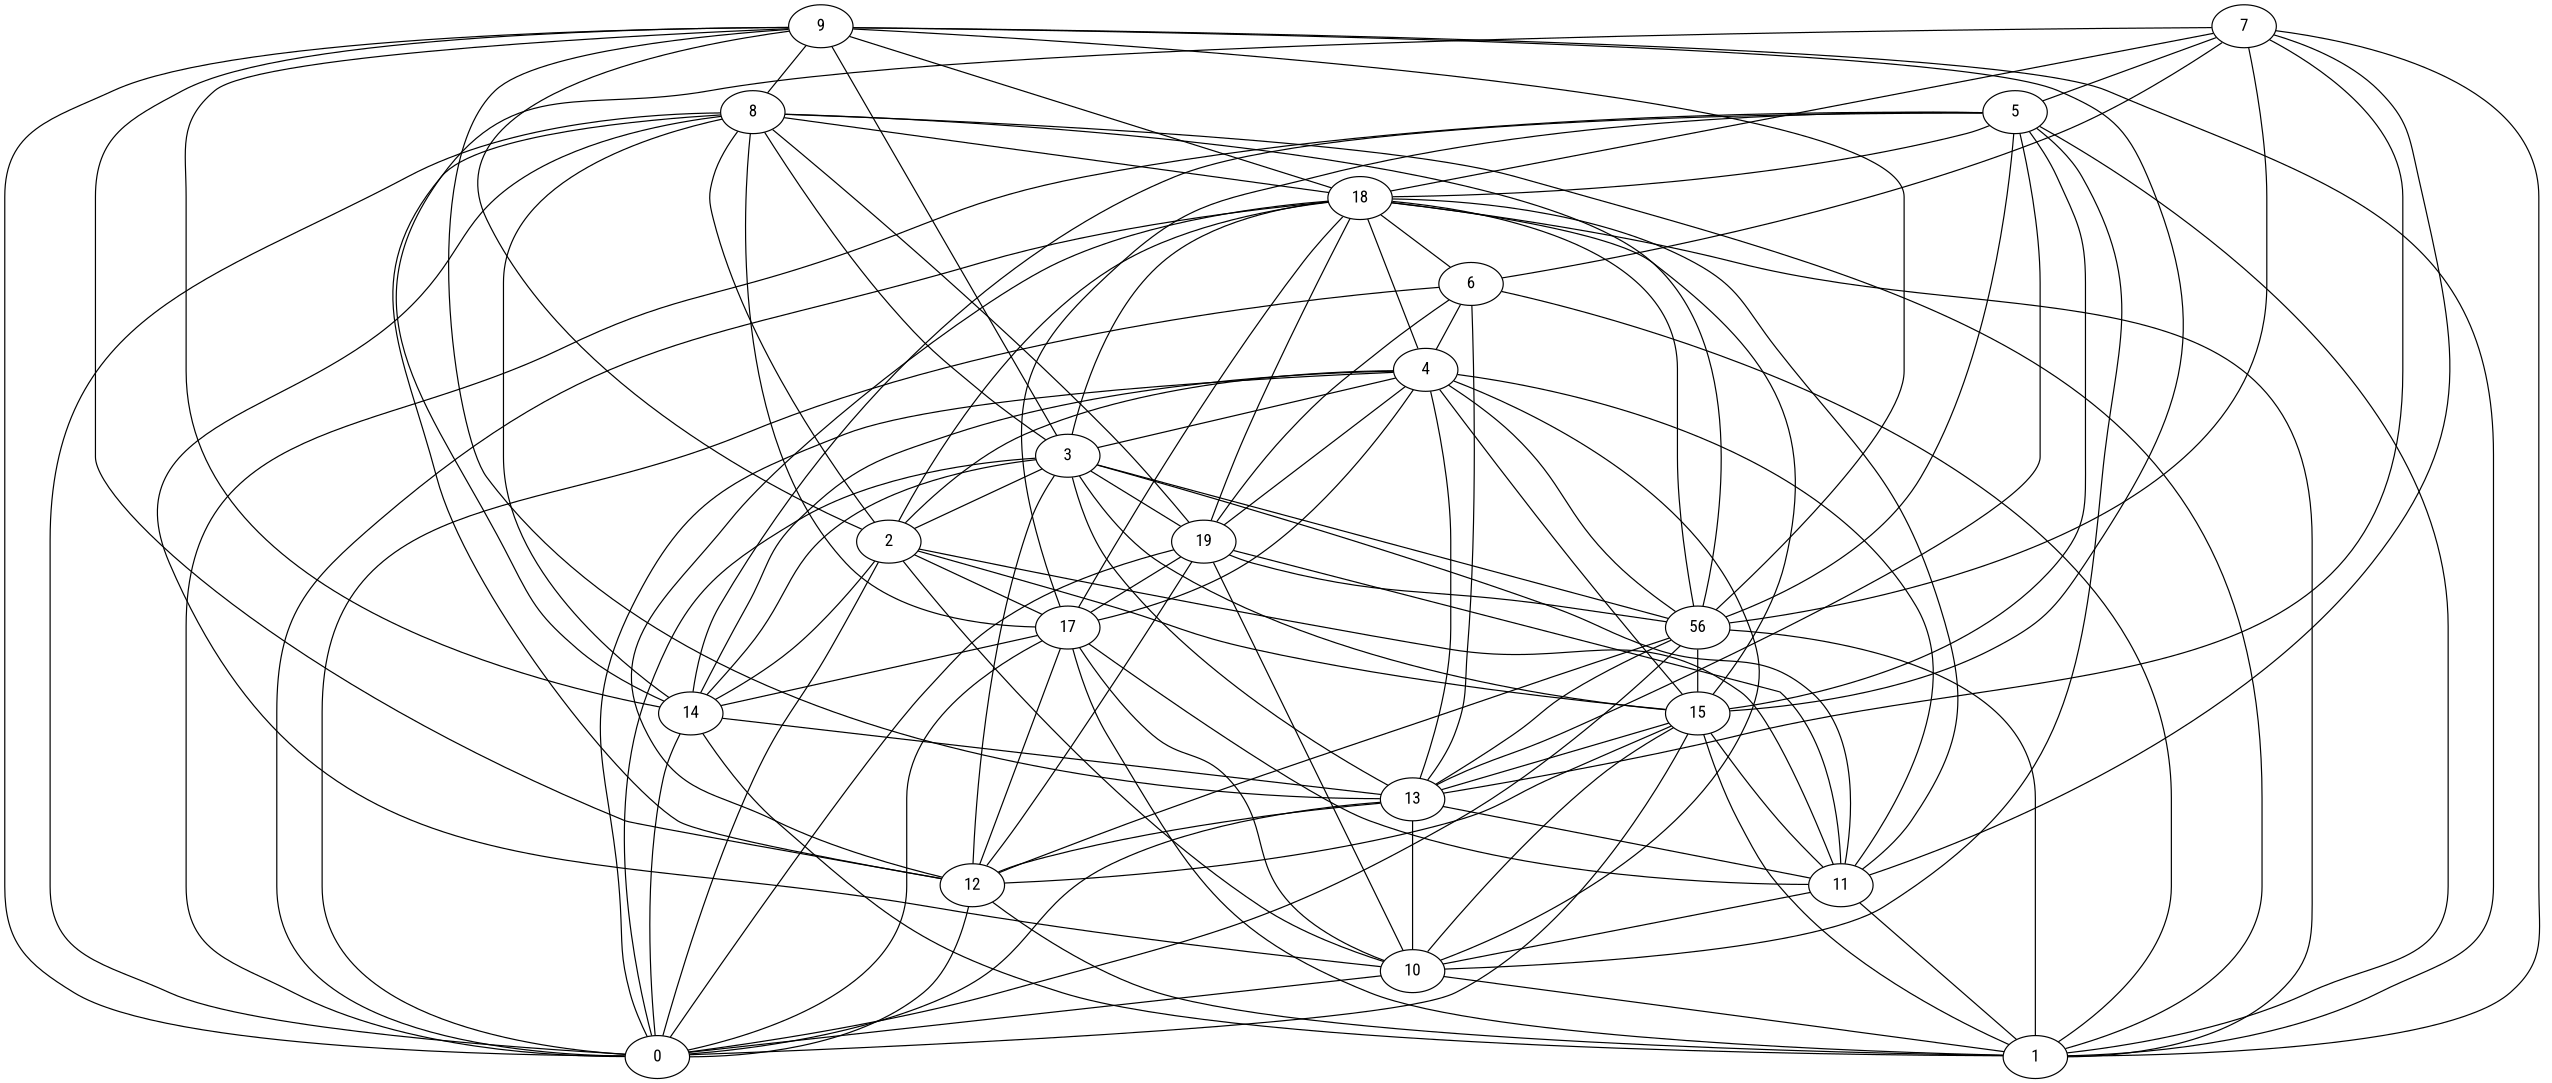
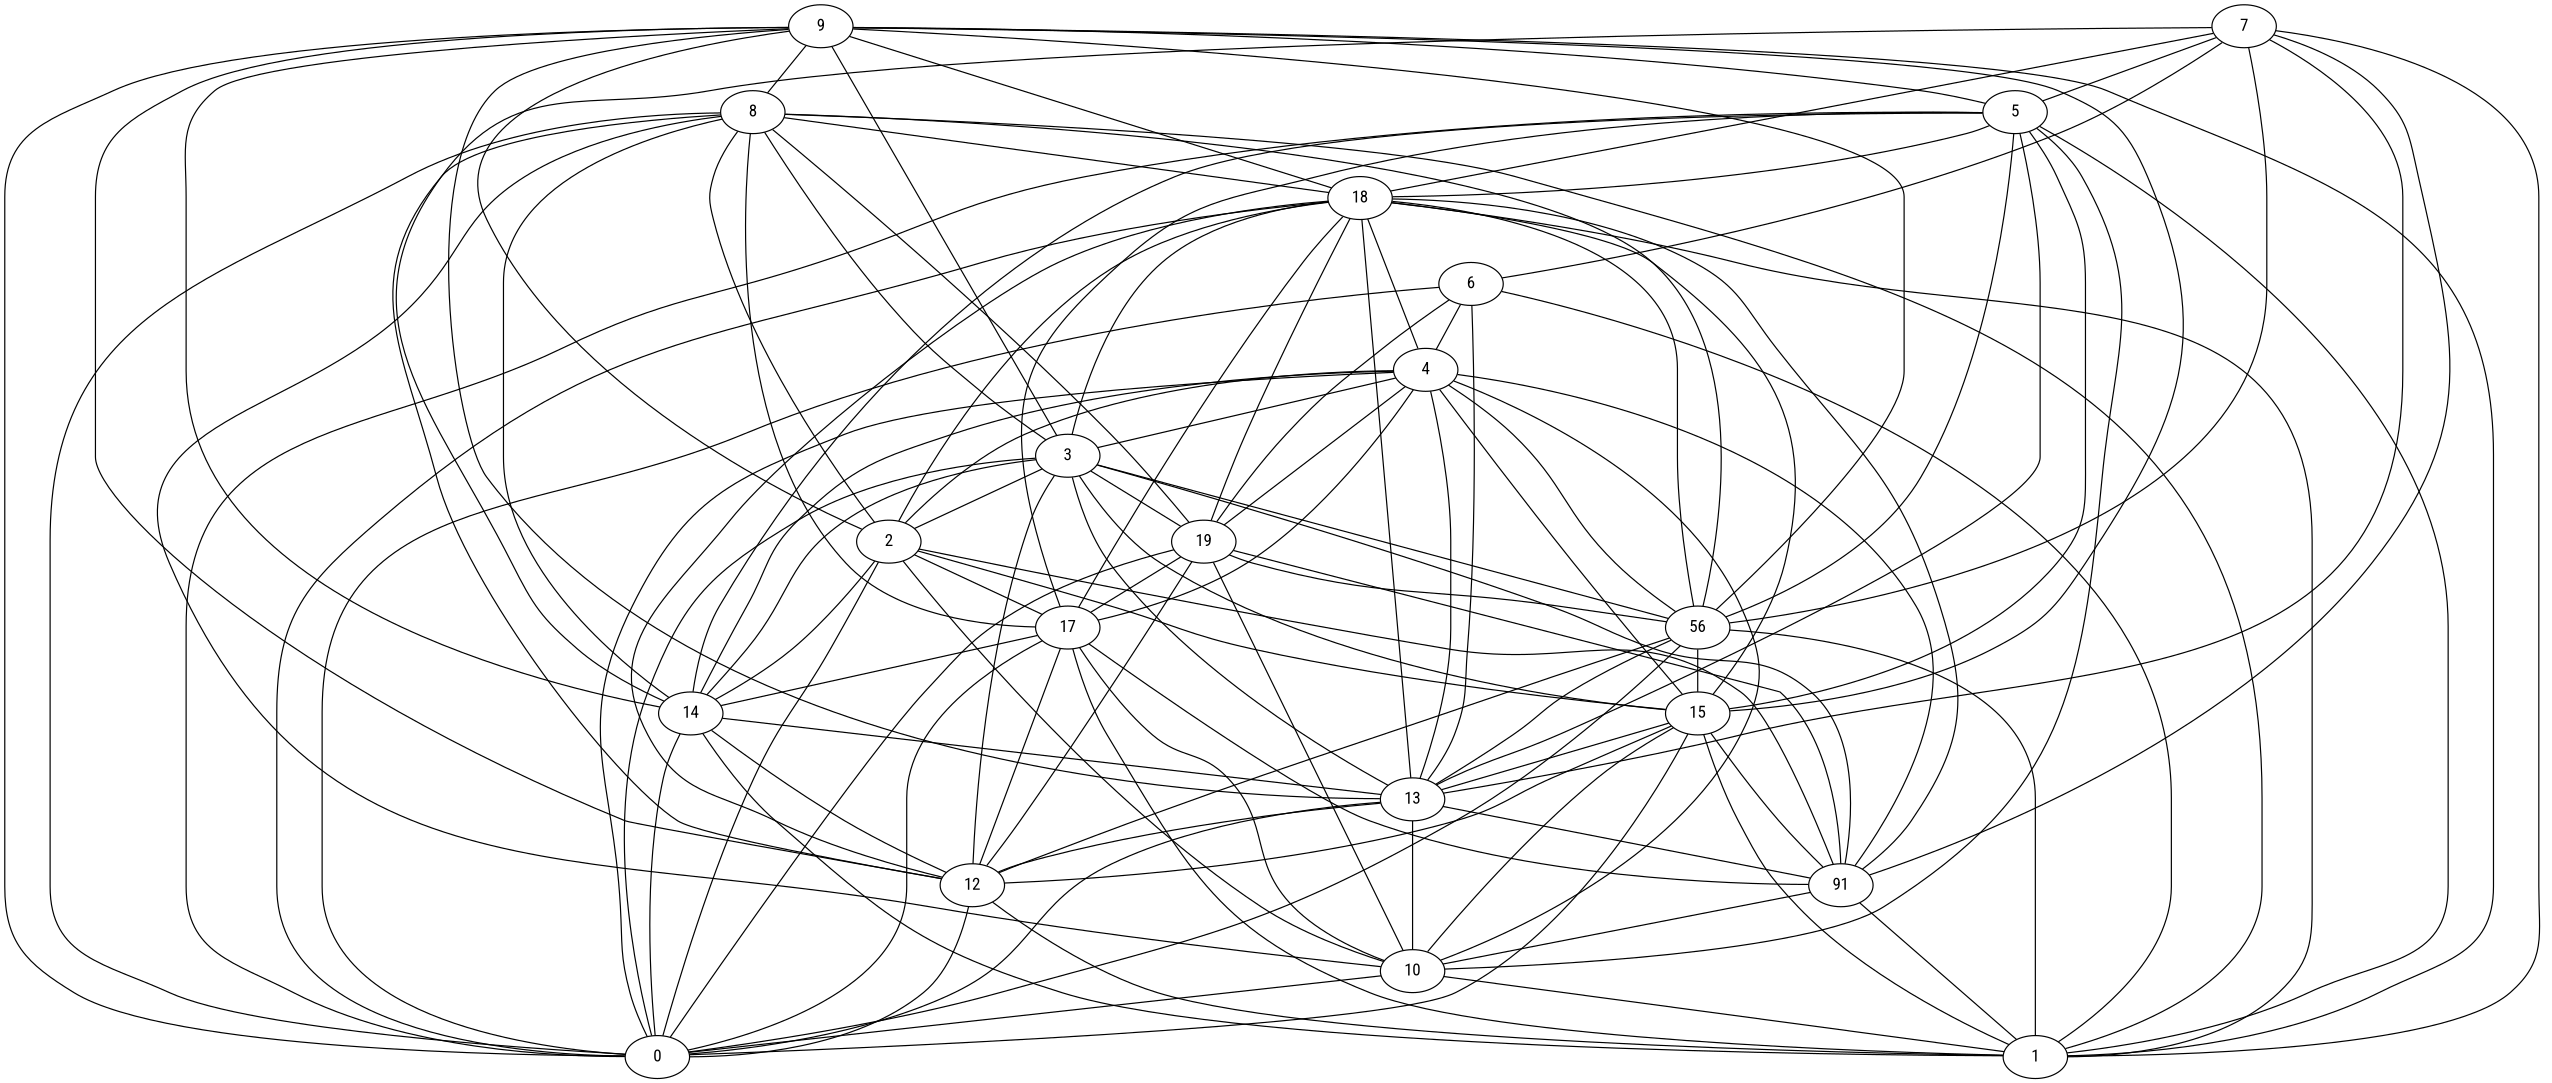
none -> (1478, 49)
(1416, 241) -> (1386, 499)
none -> (819, 805)
(1841, 885) -> (1841, 885)
